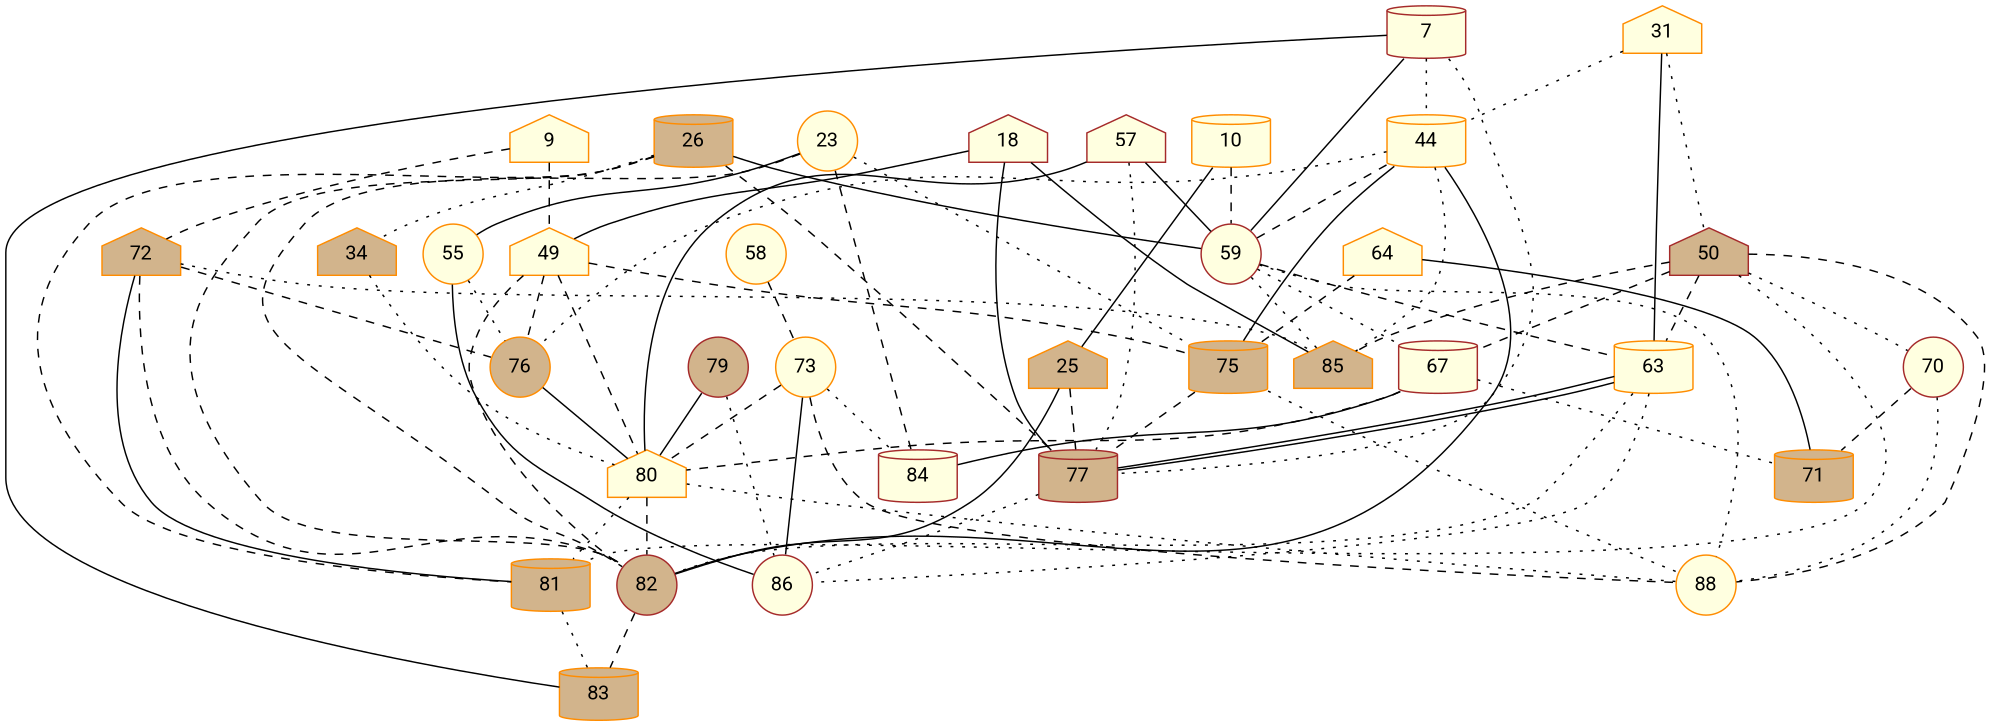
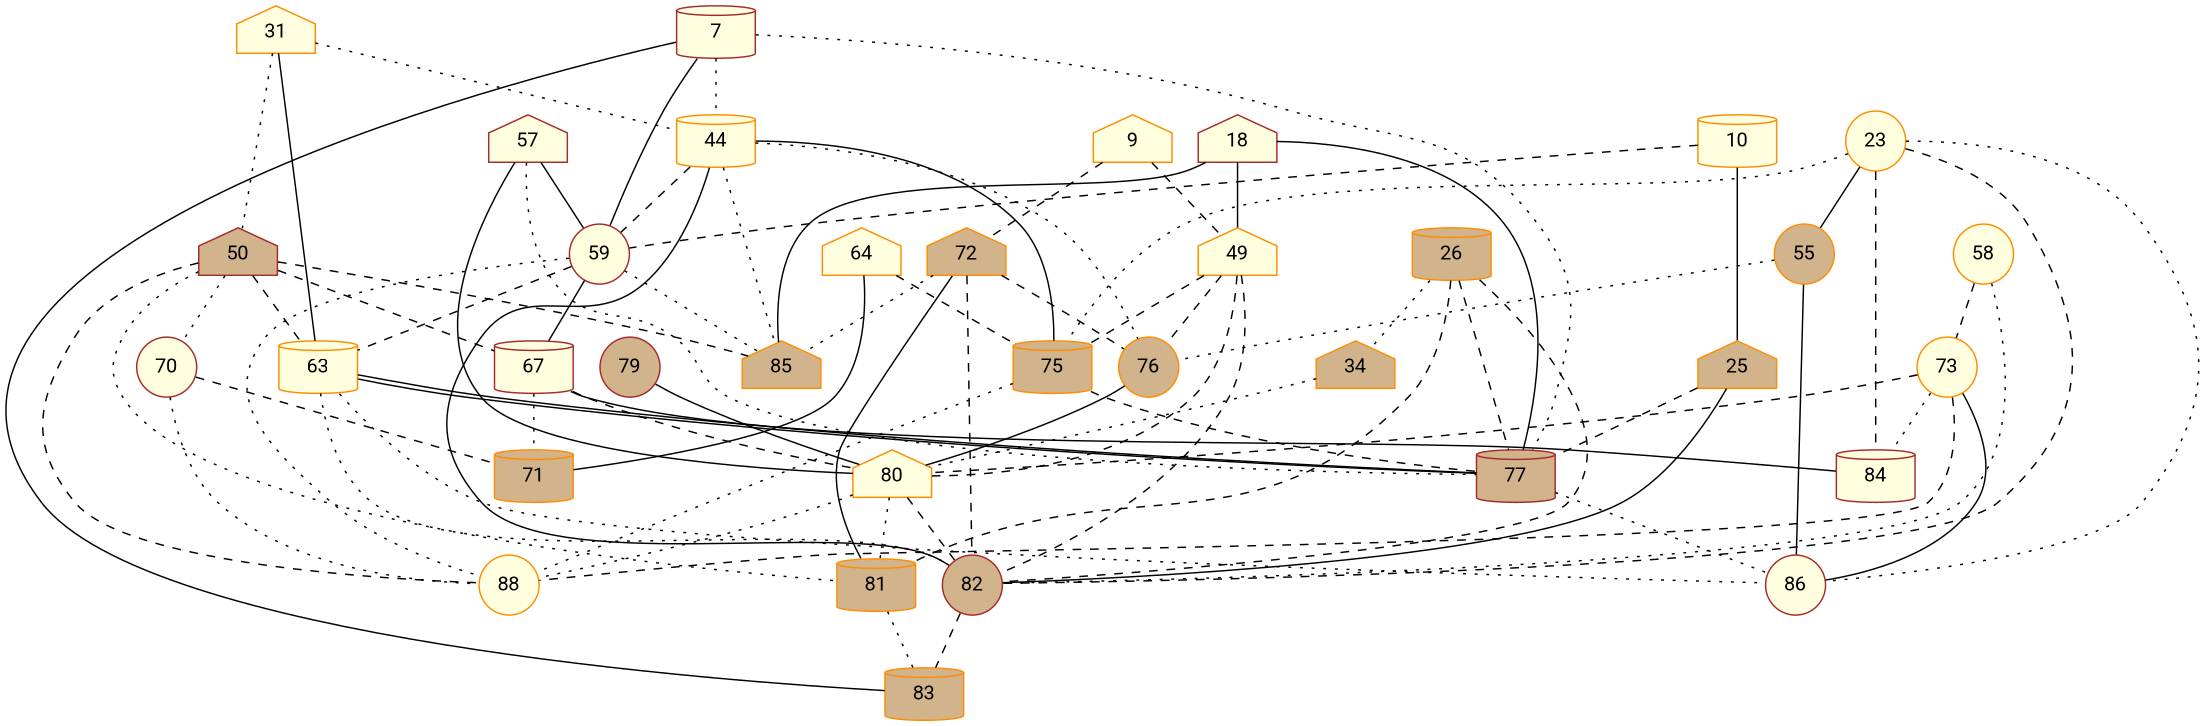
(977, 212) -> none
(453, 254) -> (1804, 254)
(1328, 306) -> (559, 323)
(750, 476) -> (2195, 399)
none -> (1601, 559)
